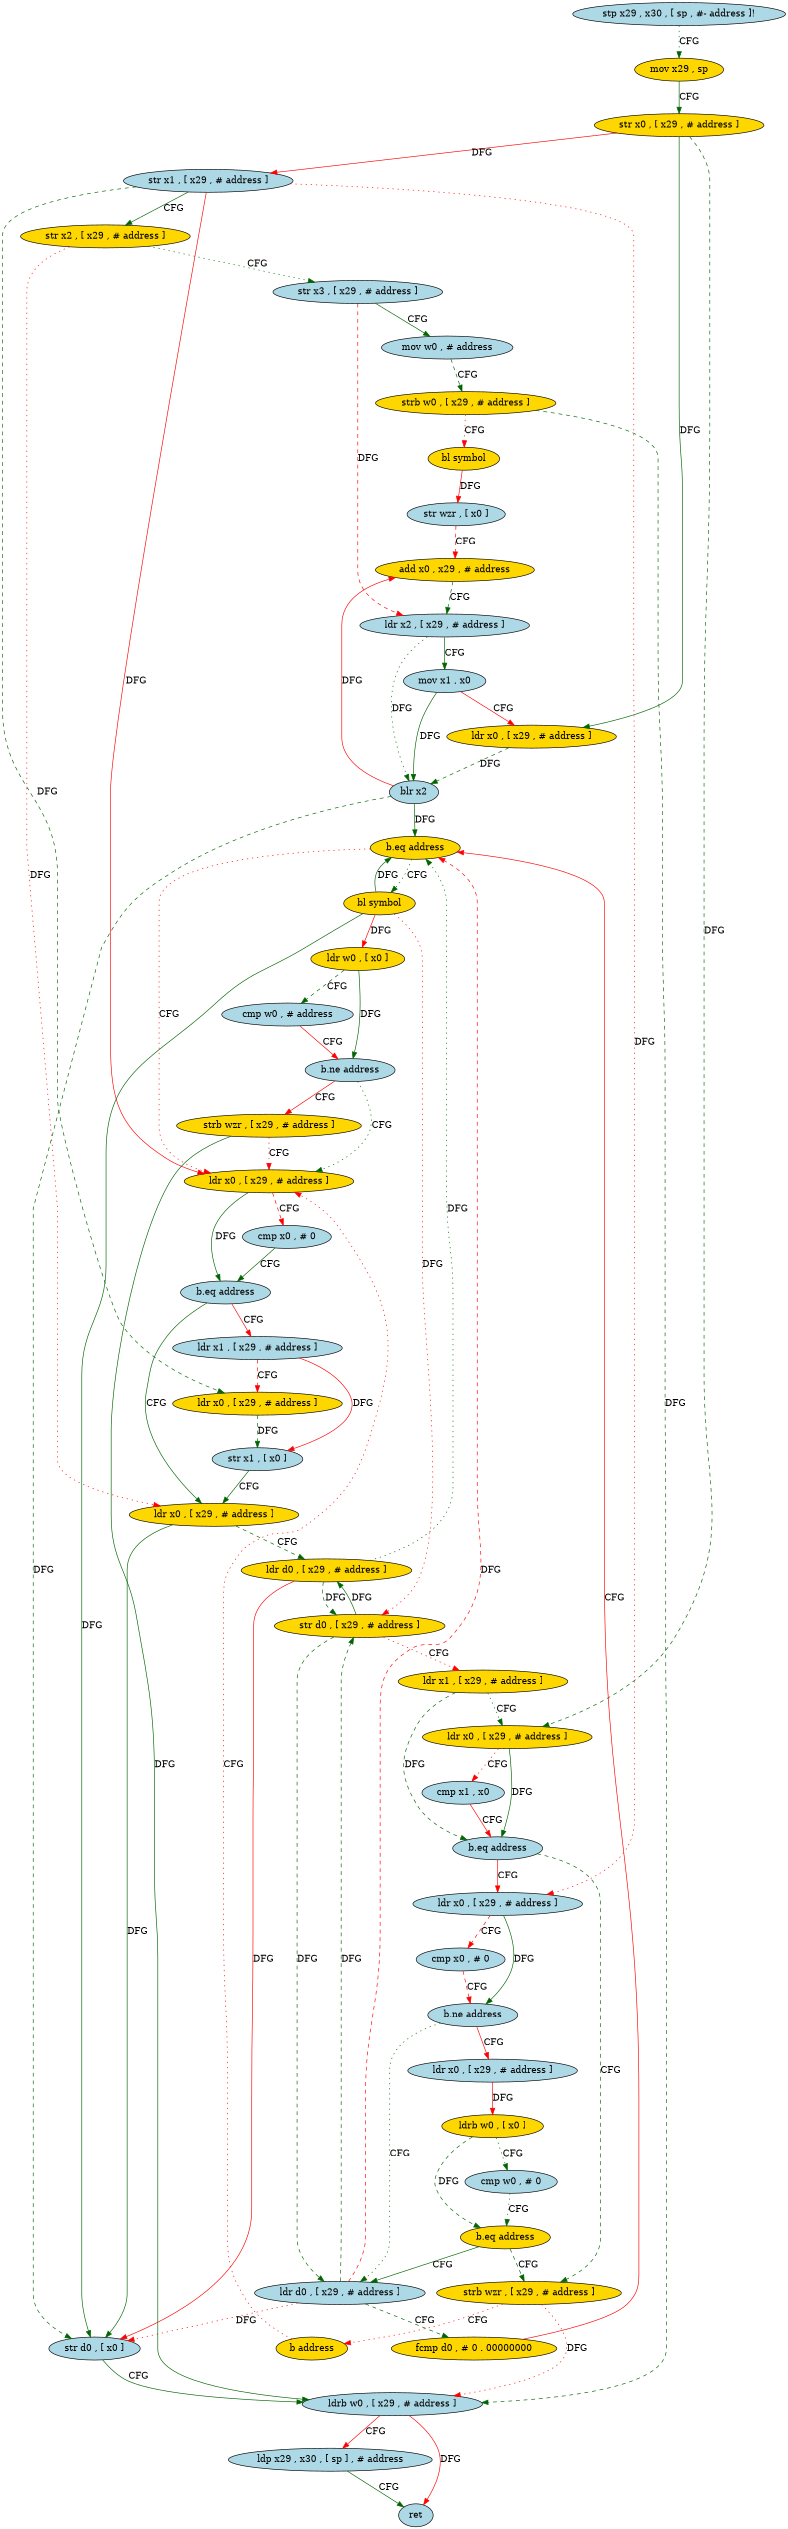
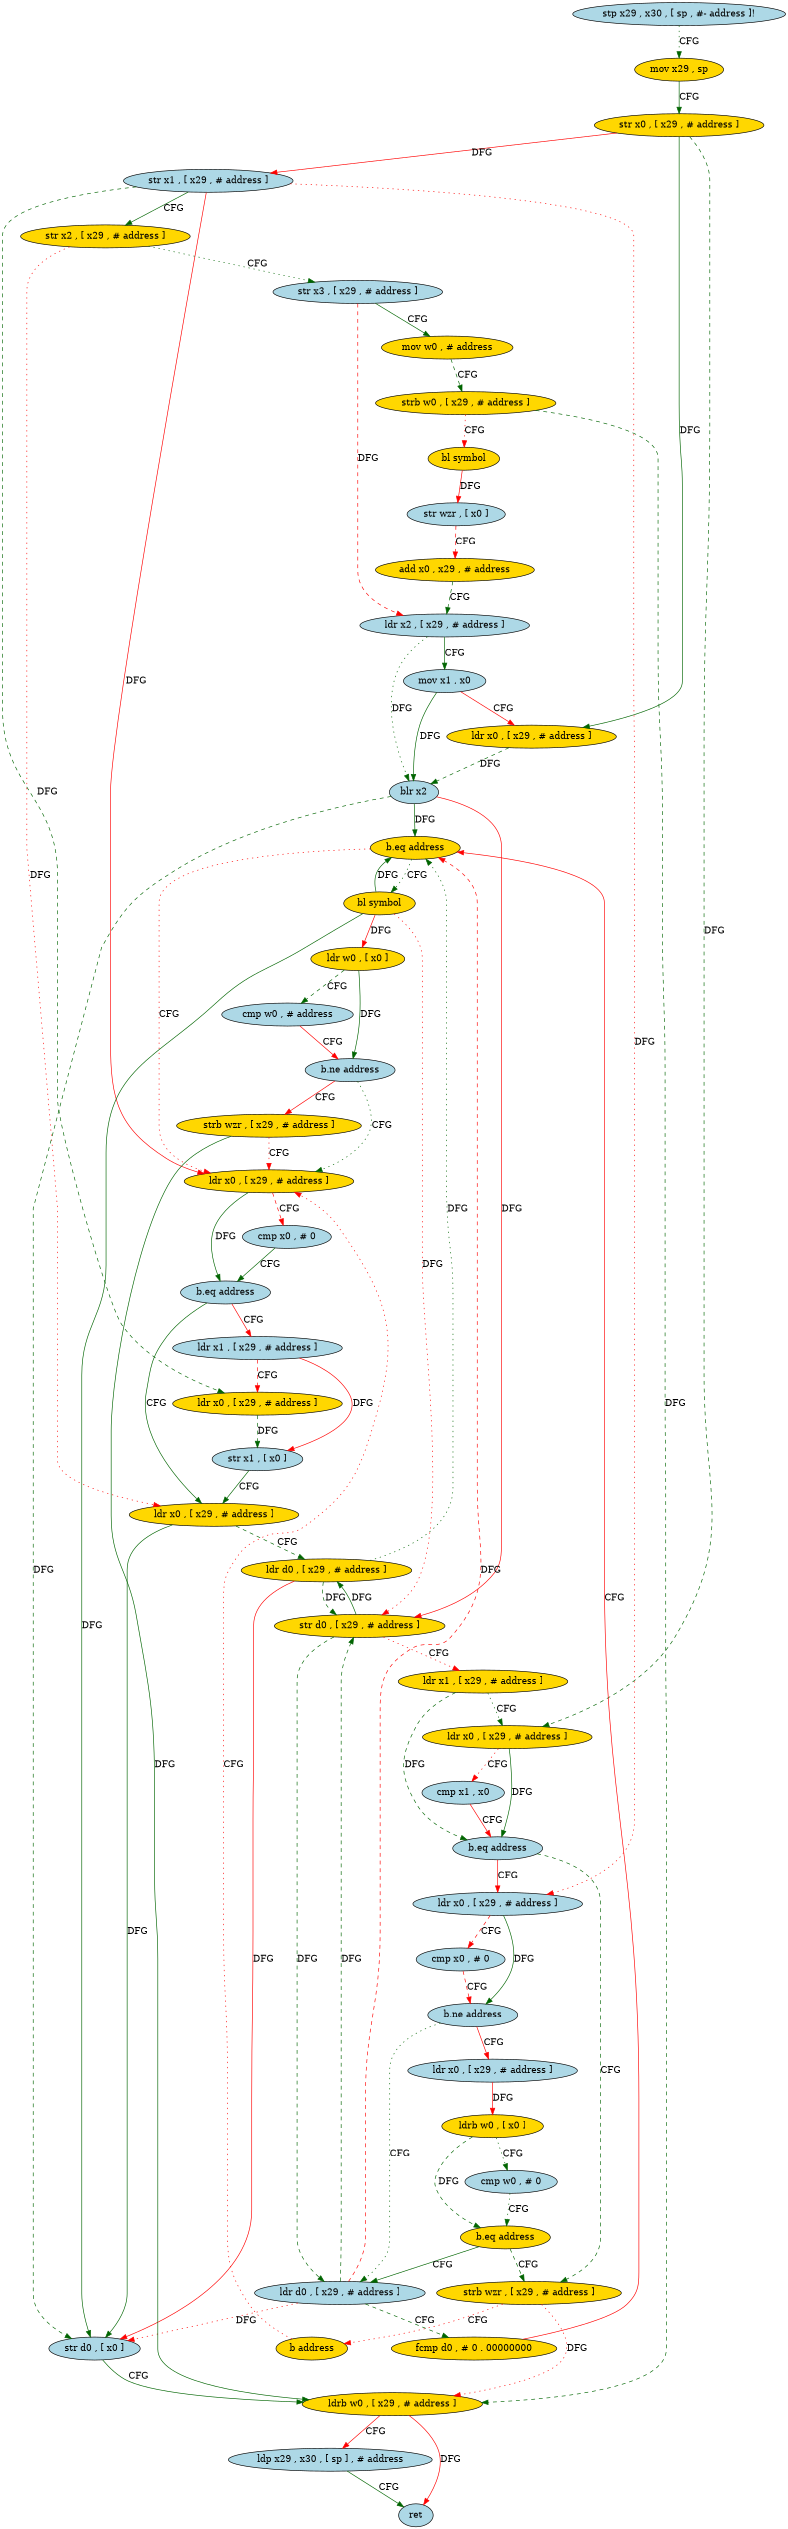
(447, 348) -> (447, 348)
(342, 683) -> (502, 1210)
(392, 2404) -> (392, 2404)
